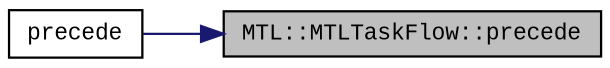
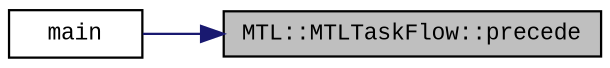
(76, 34) -> (76, 34)
